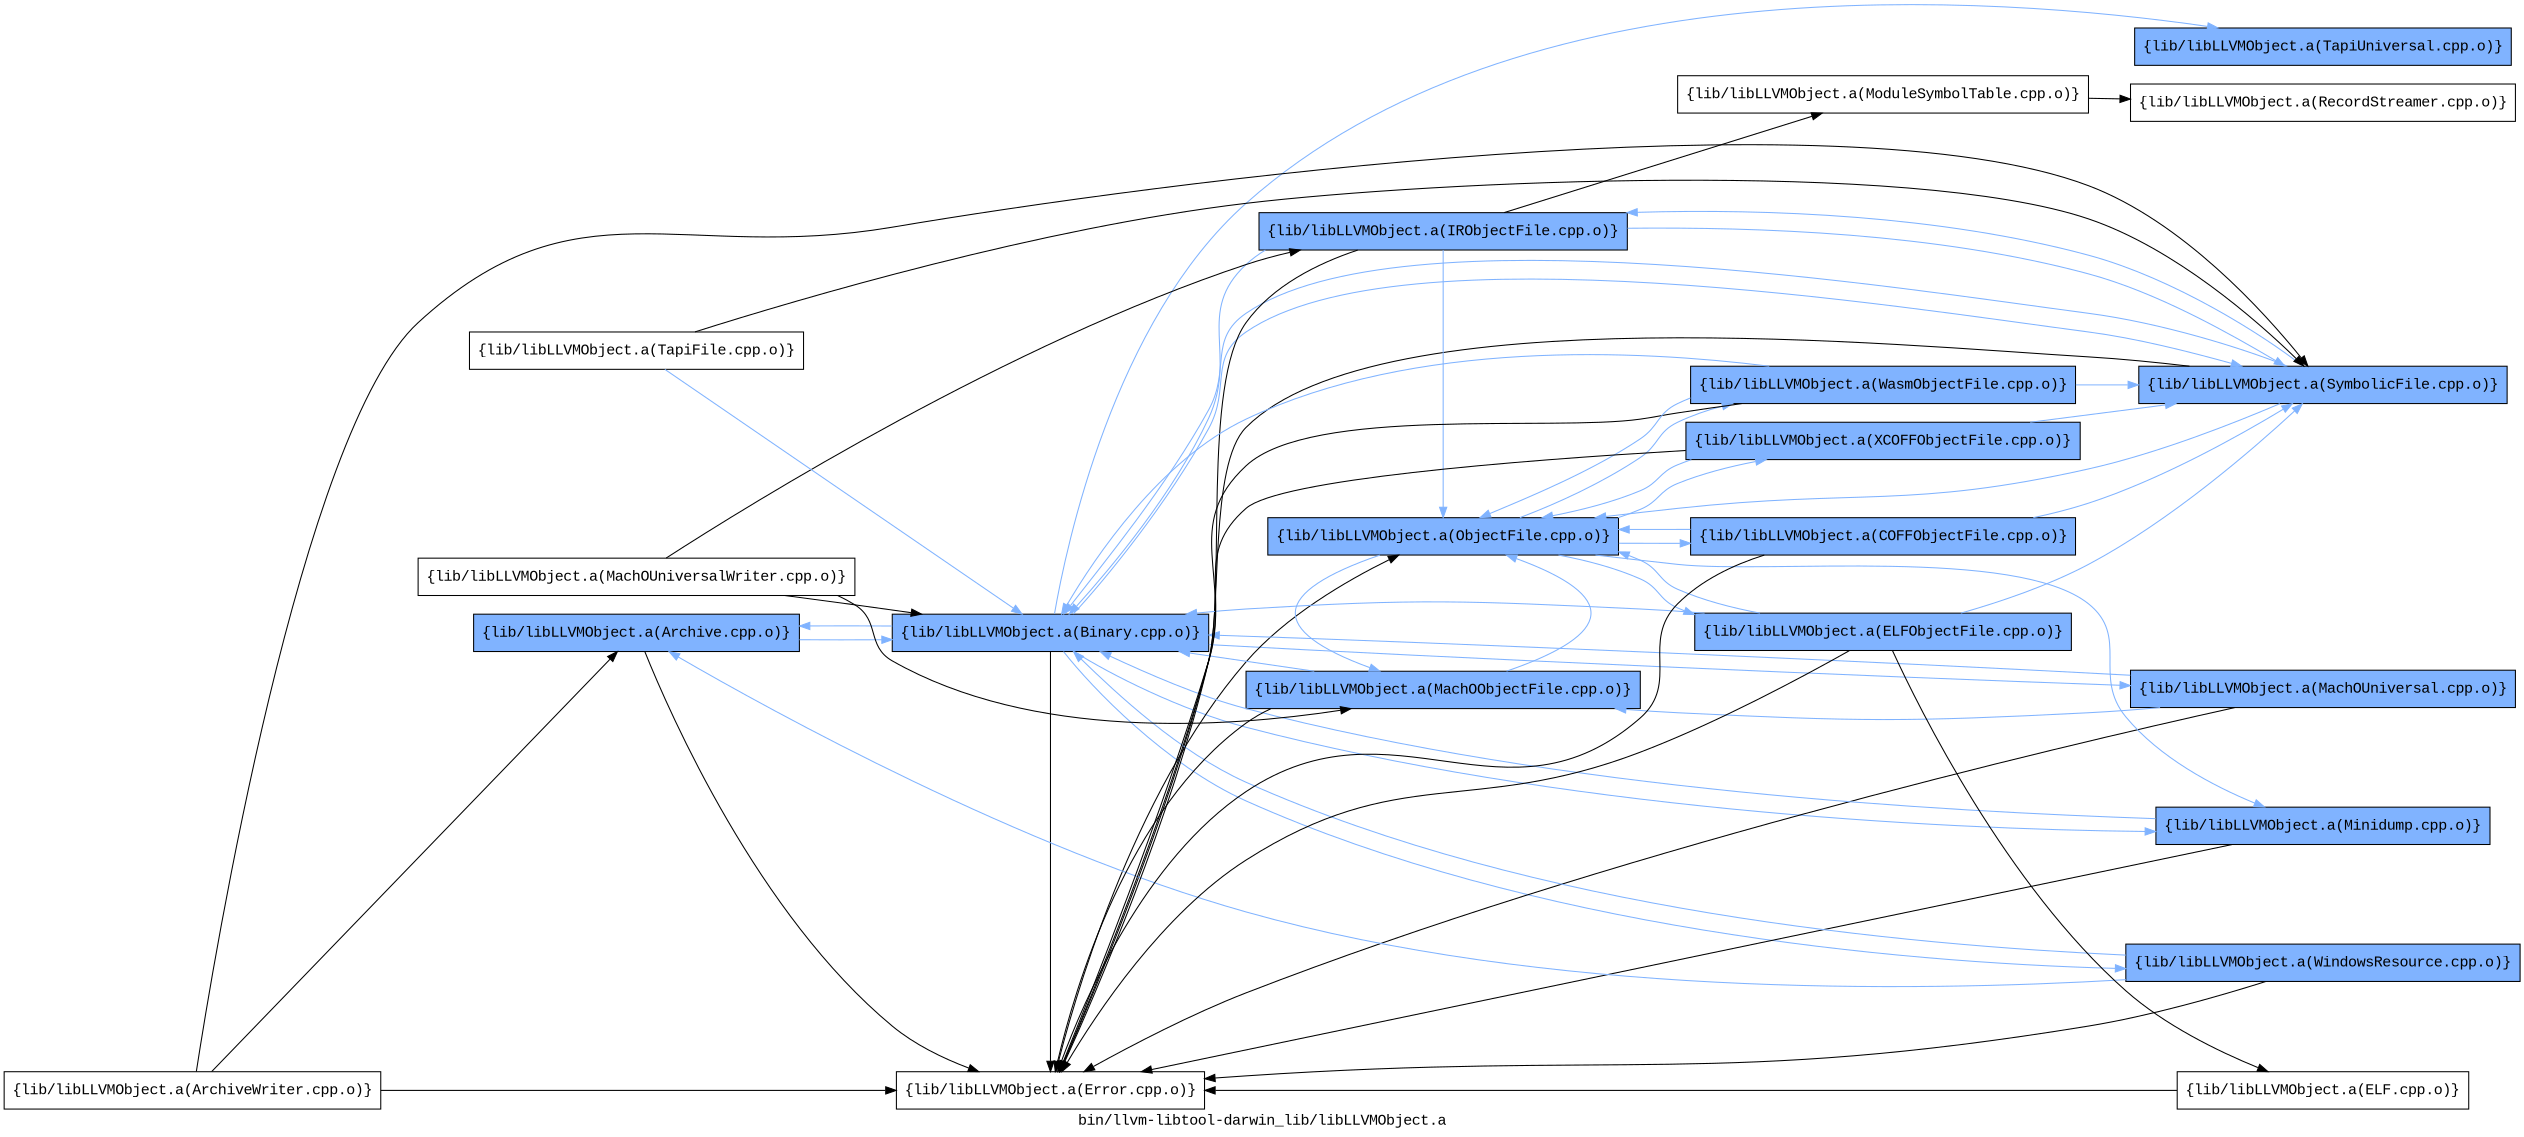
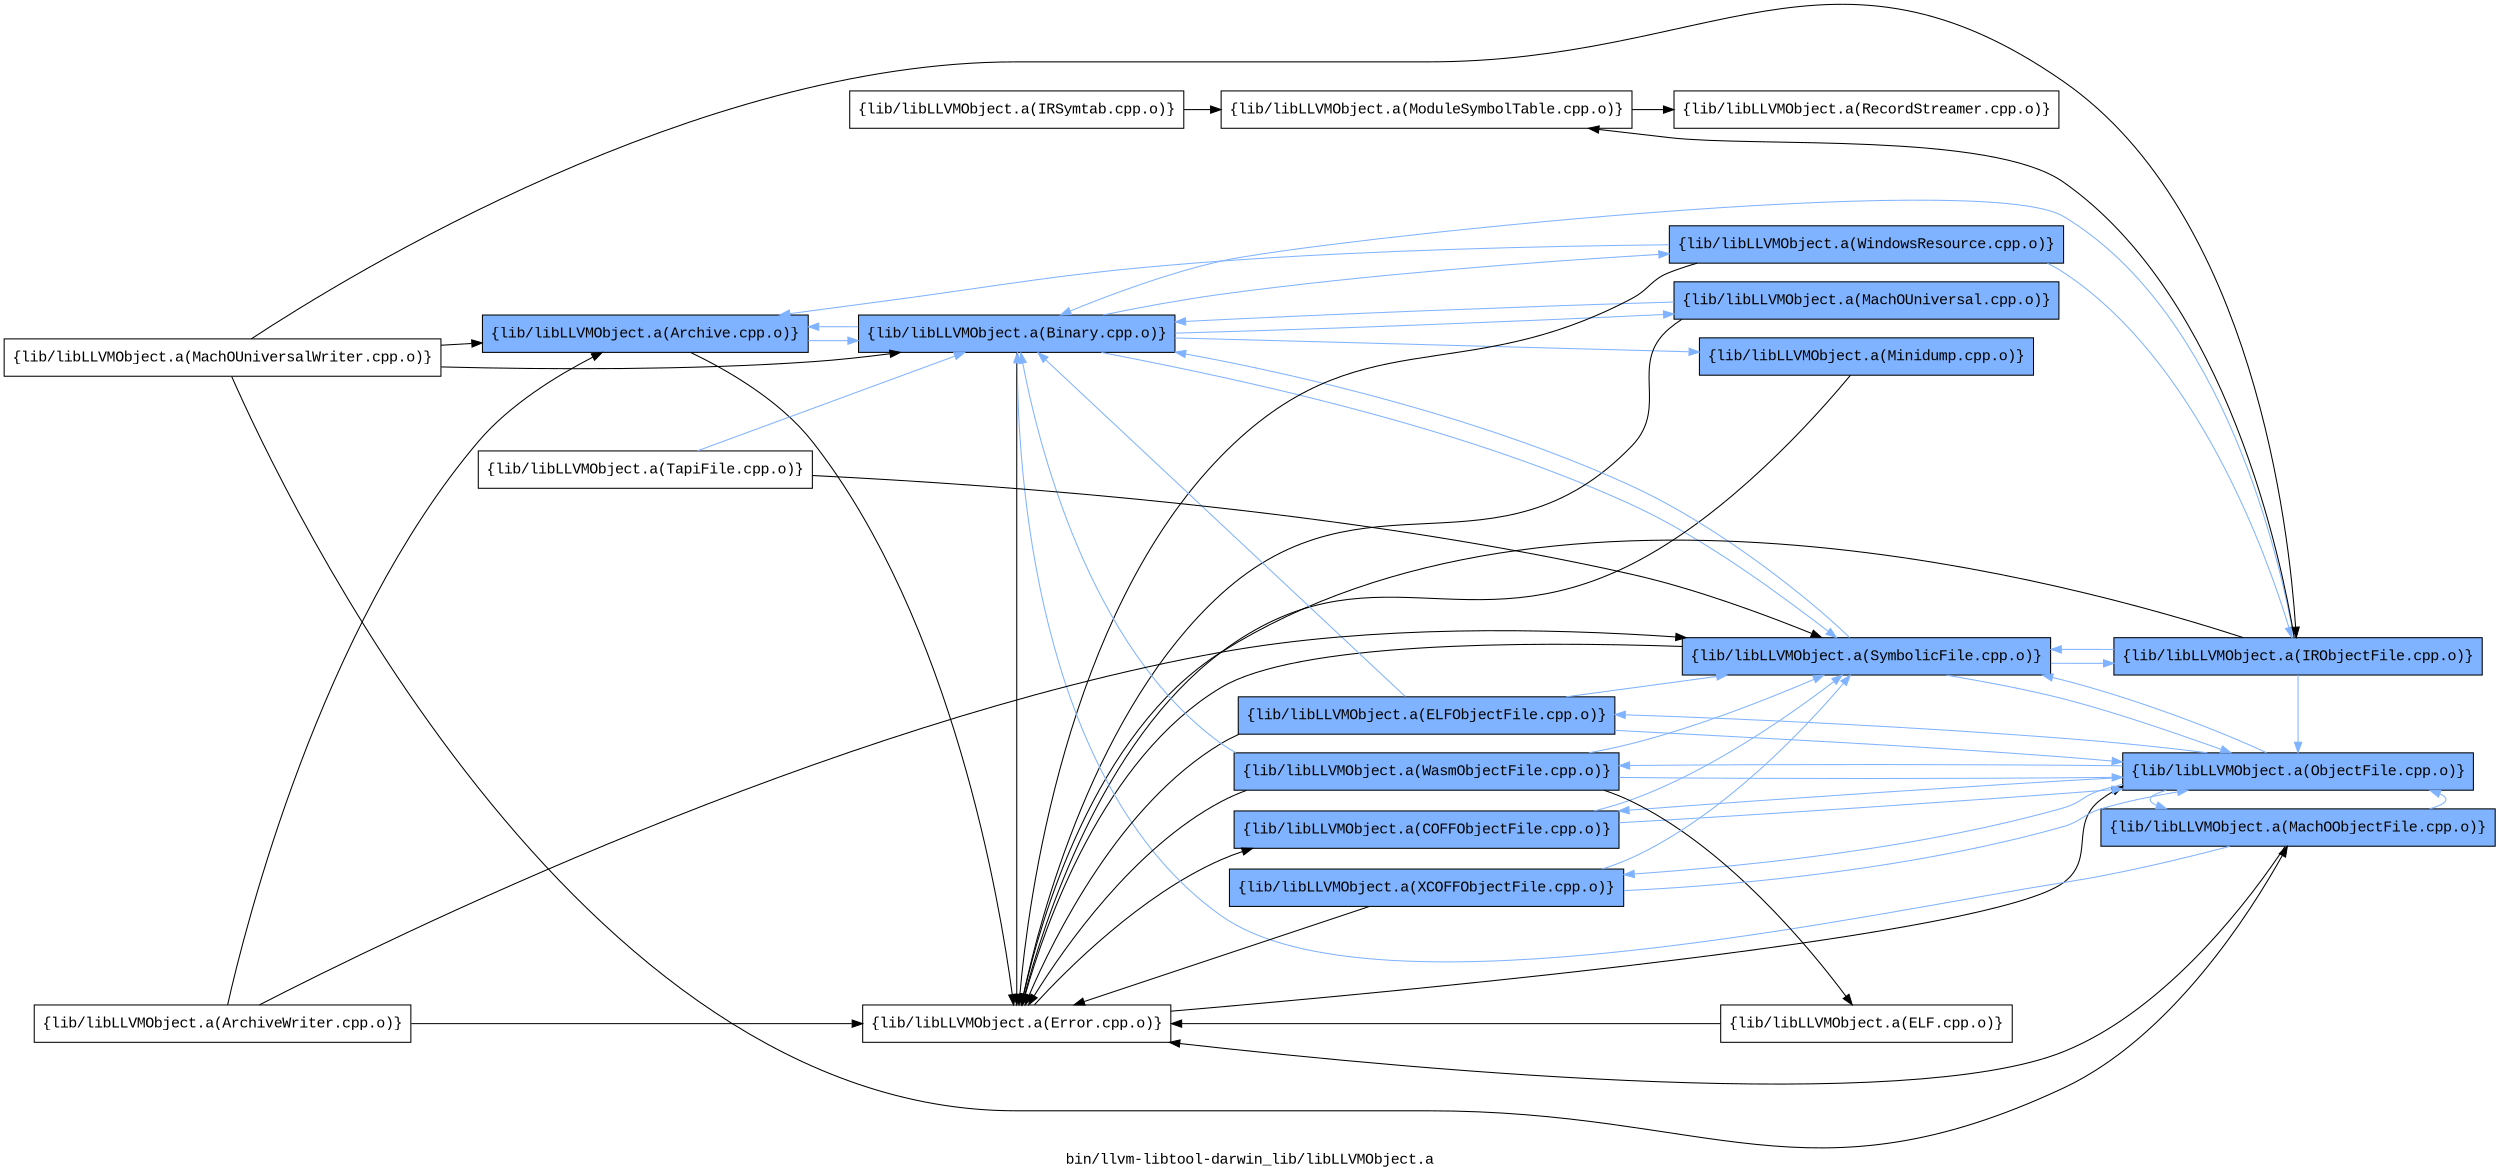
(2323, 47) -> none
none -> (1017, 110)
none -> (456, 344)
(1984, 572) -> (2161, 711)
(1893, 719) -> none
(1416, 758) -> (1130, 916)
(1625, 779) -> none
(1576, 887) -> (2199, 424)
(2038, 894) -> (1750, 888)
